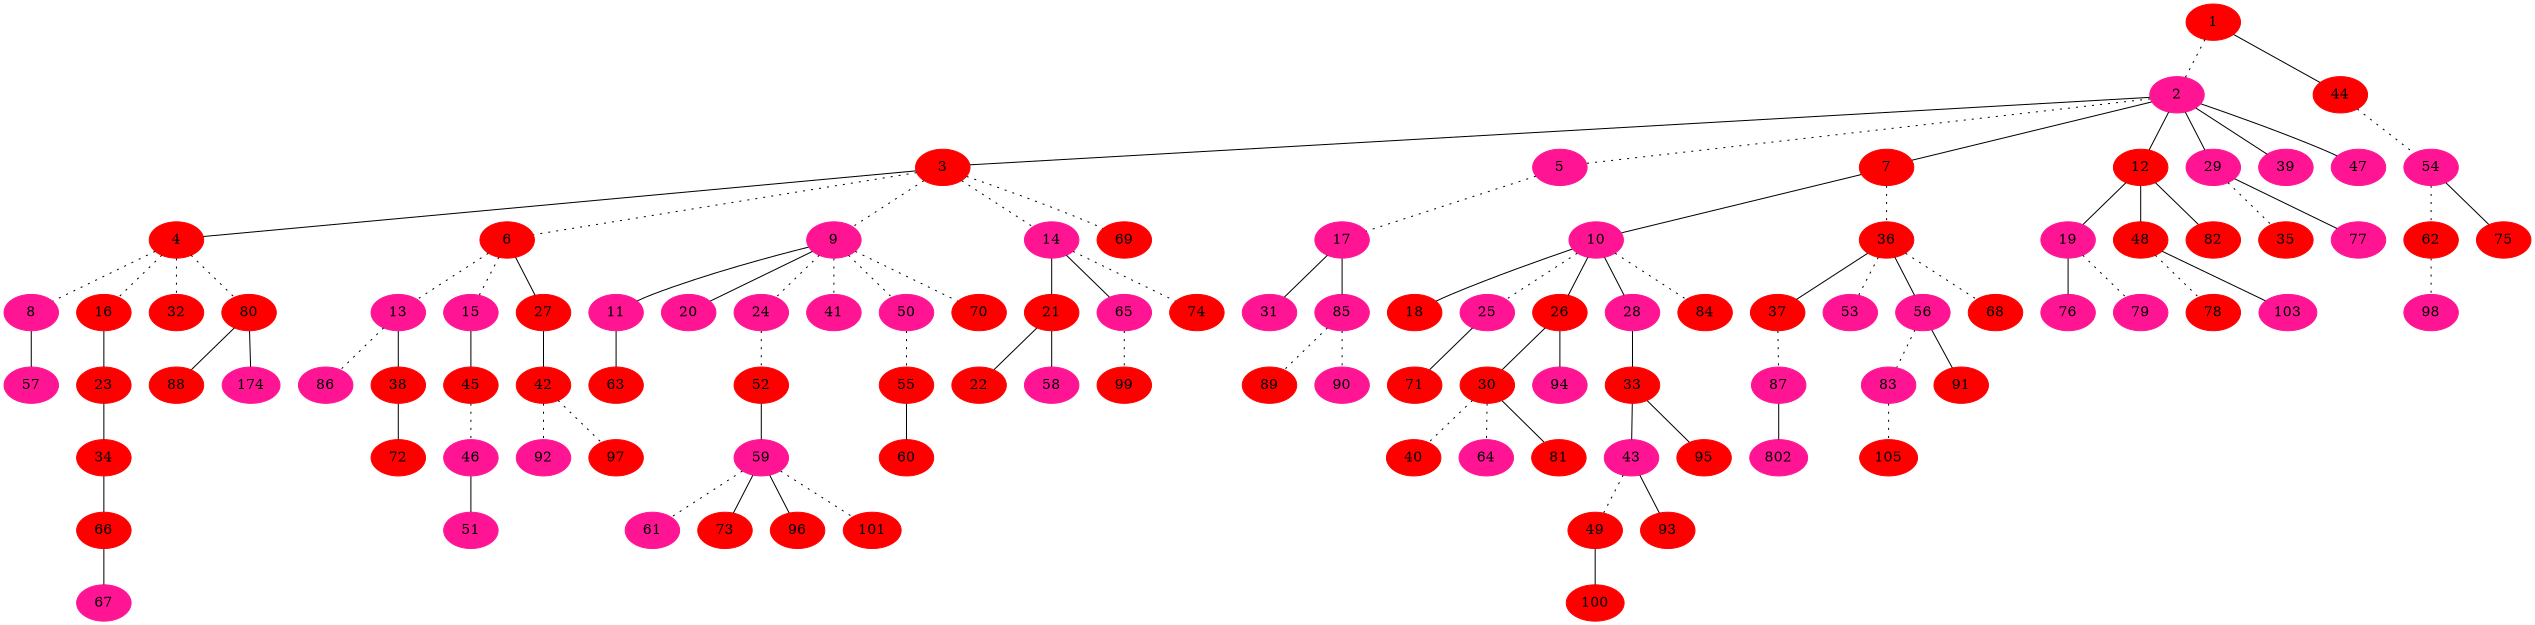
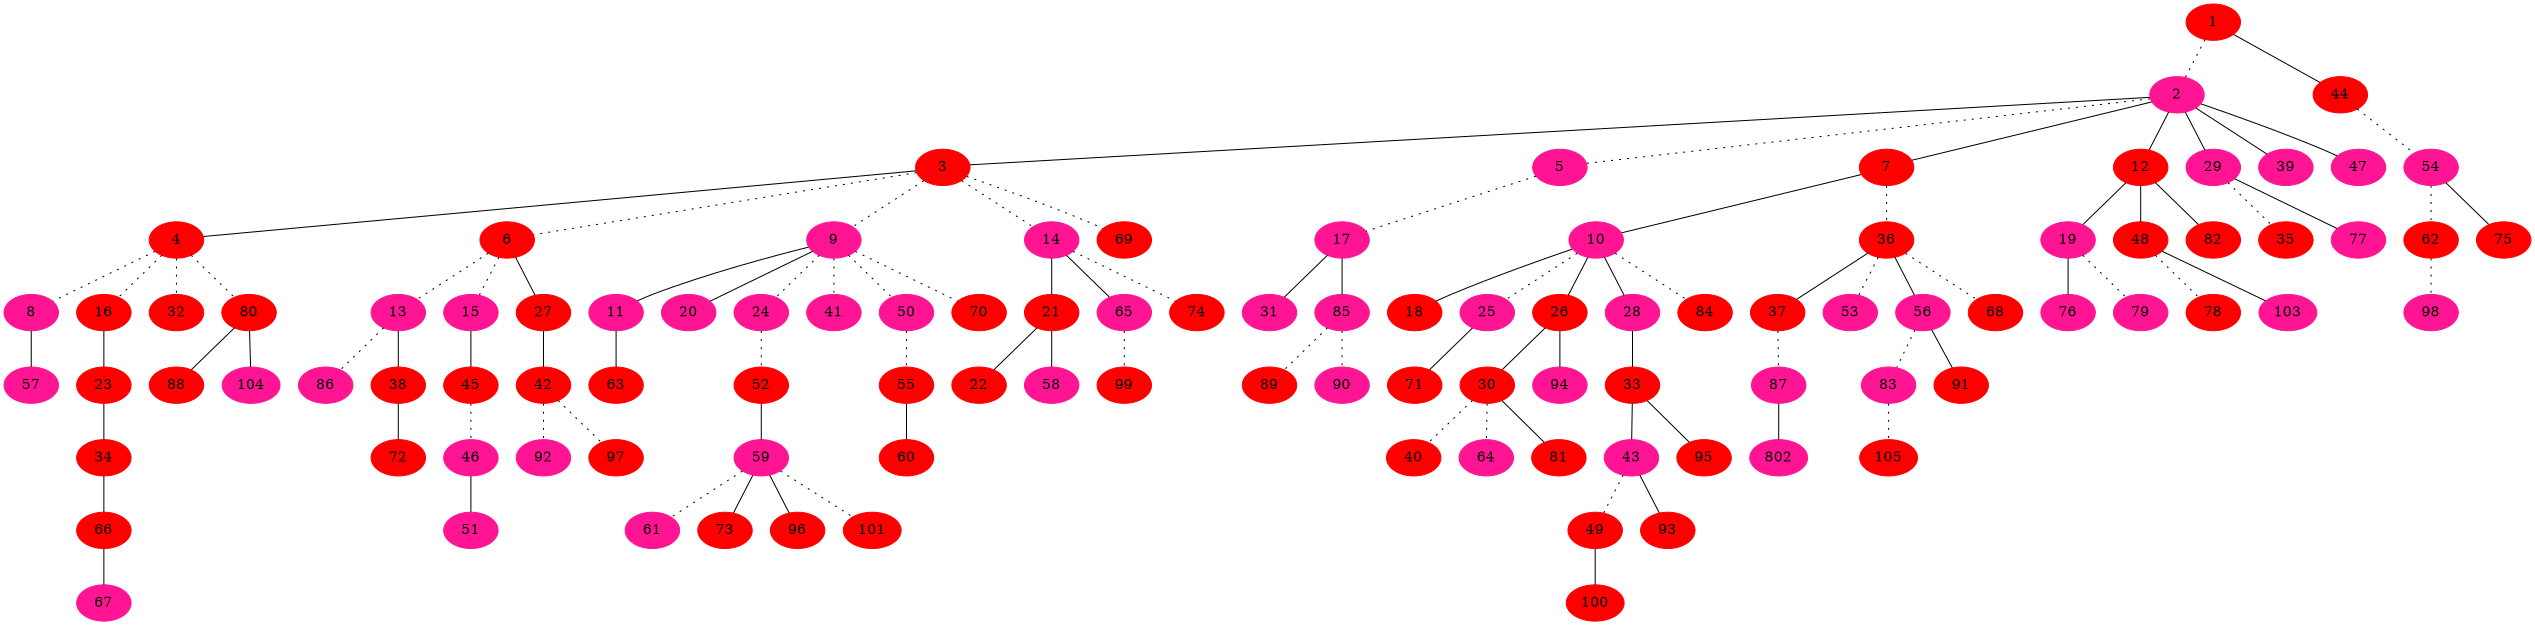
(251, 385) -> (251, 385)
